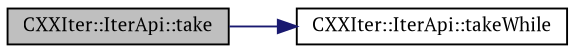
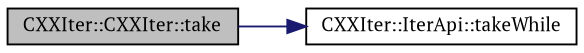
(118, 26) -> (123, 26)
